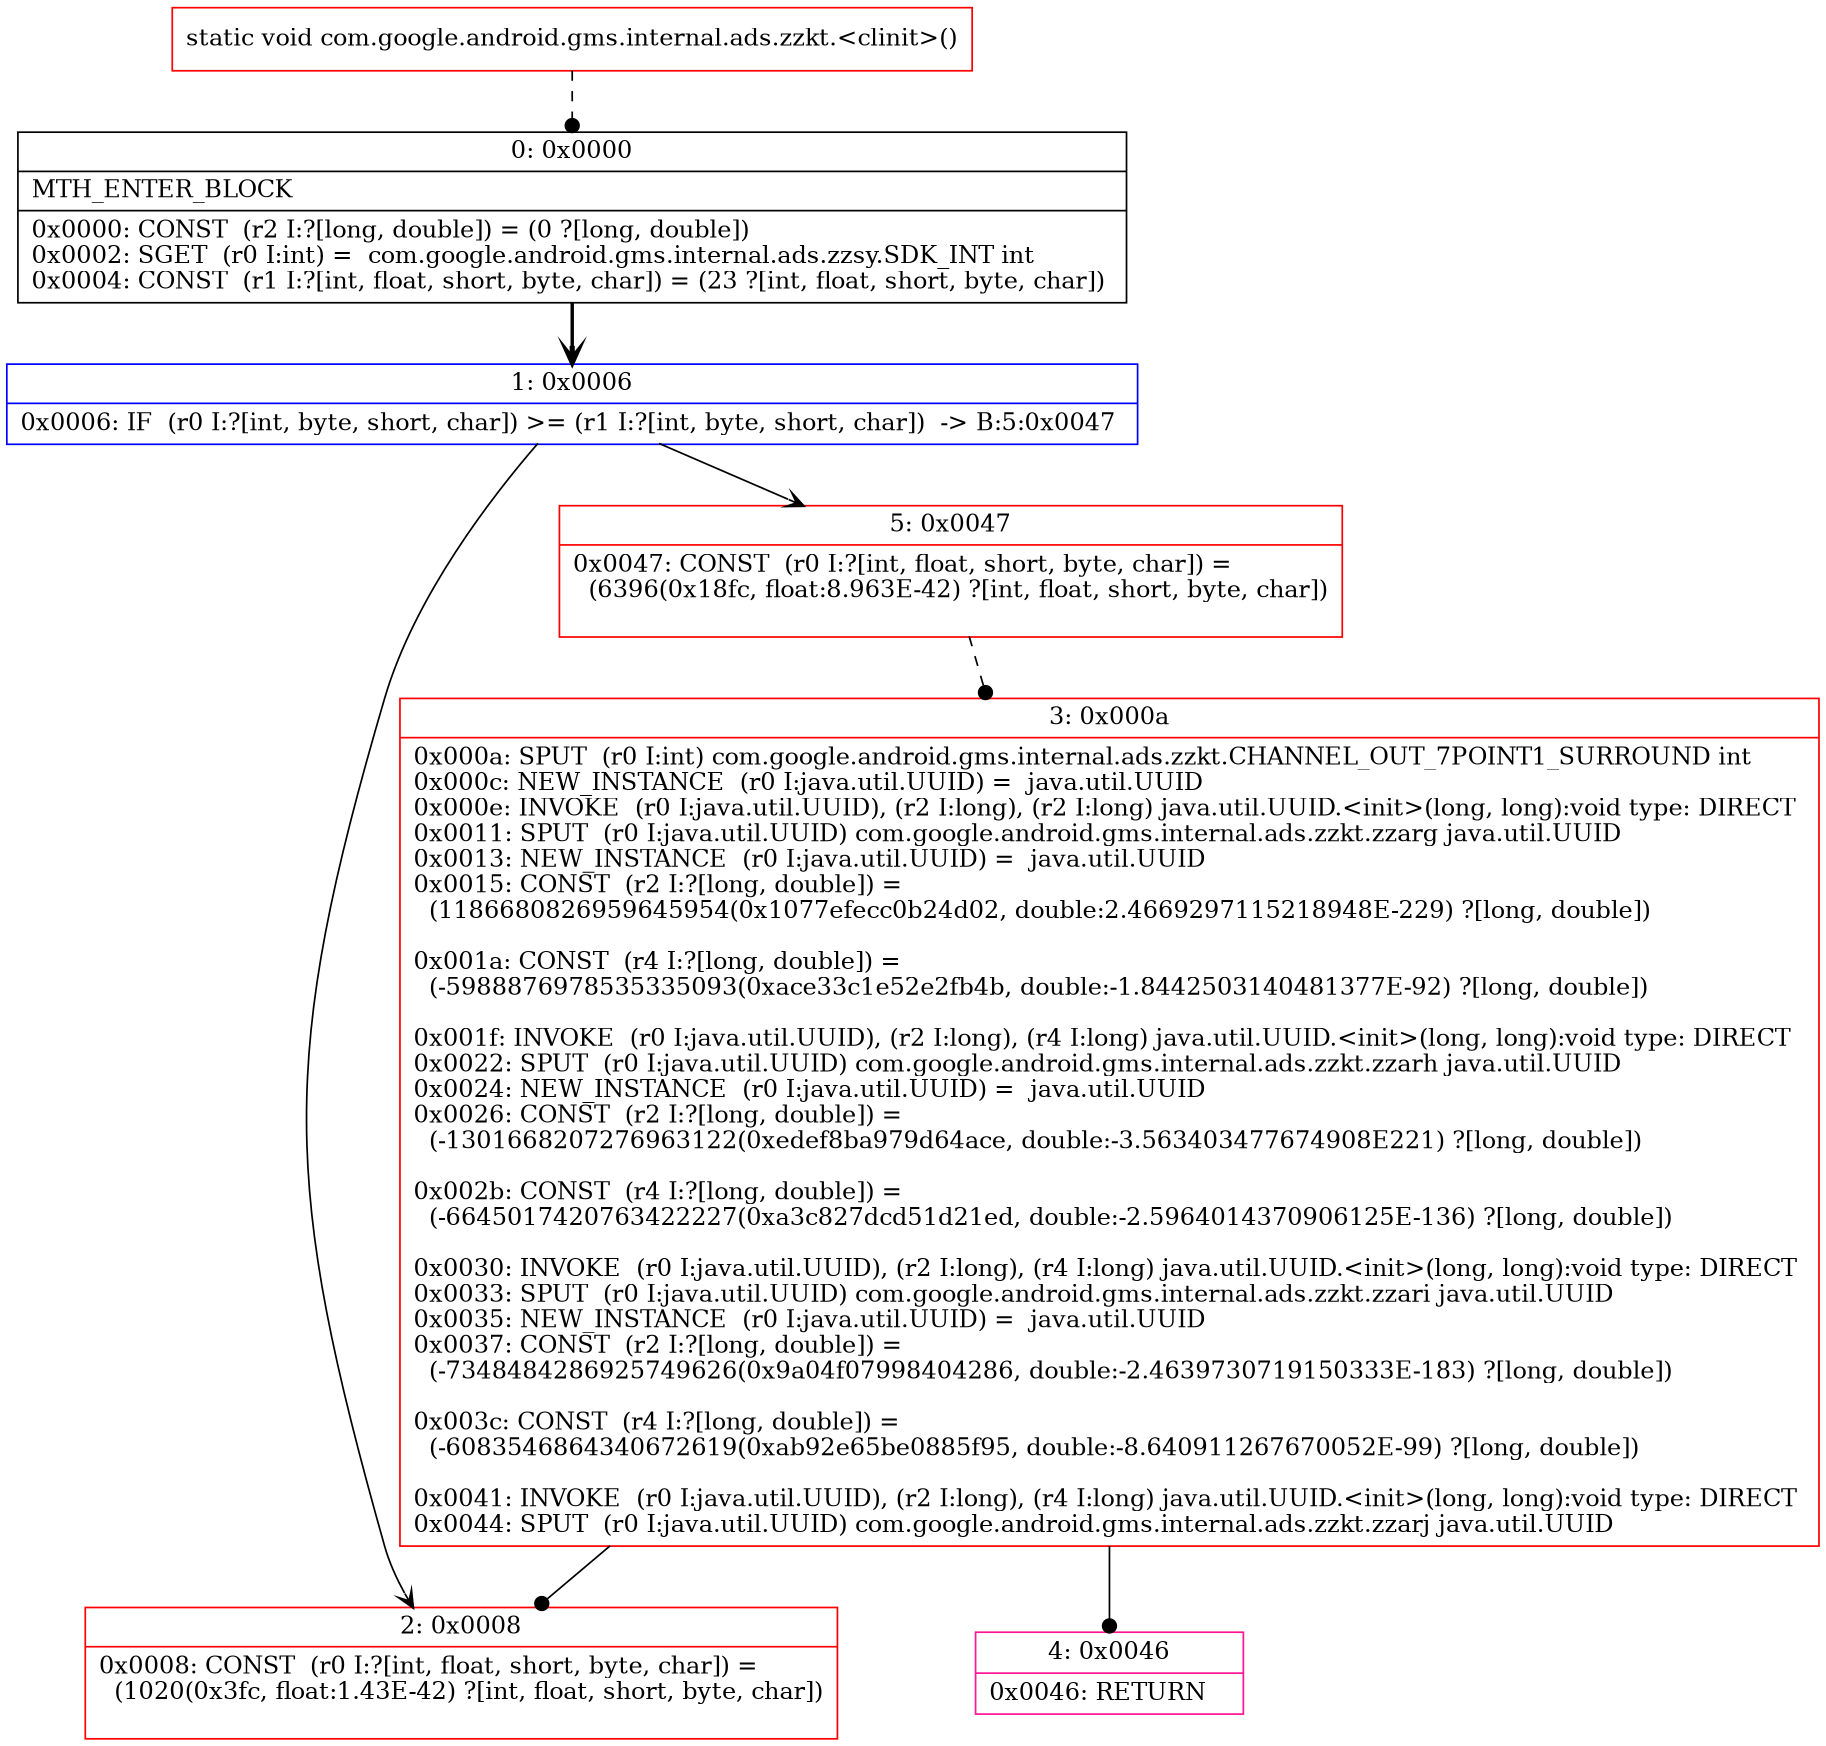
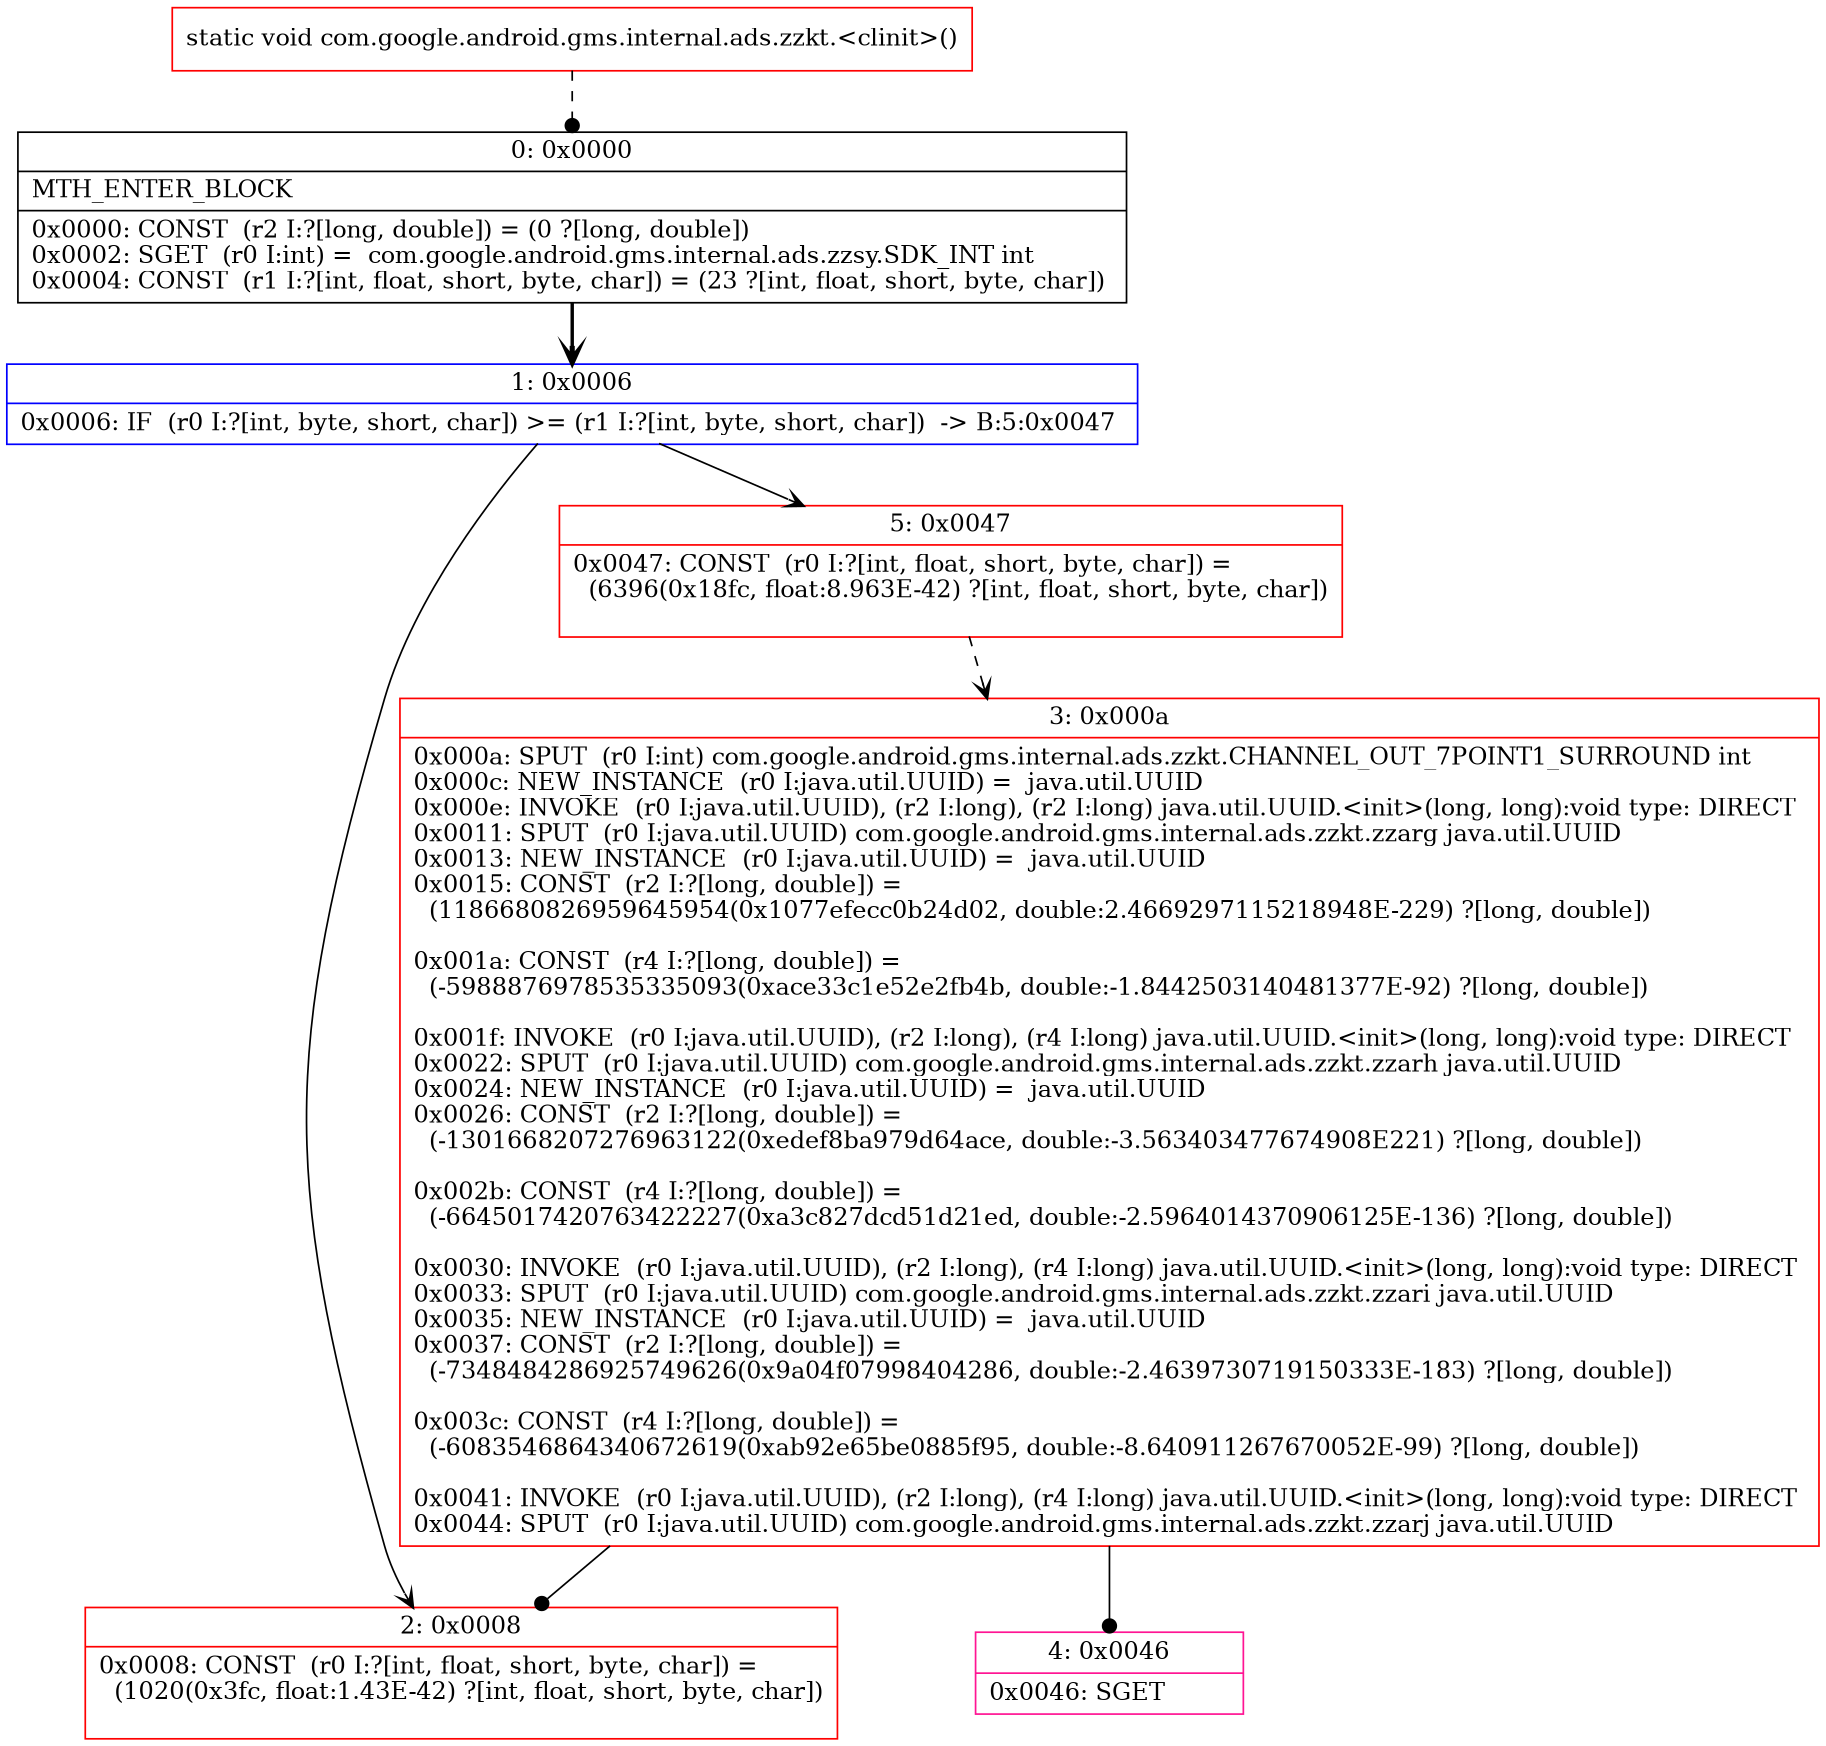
(976, 661) -> (976, 661)
(1109, 1693) -> (1089, 1693)
